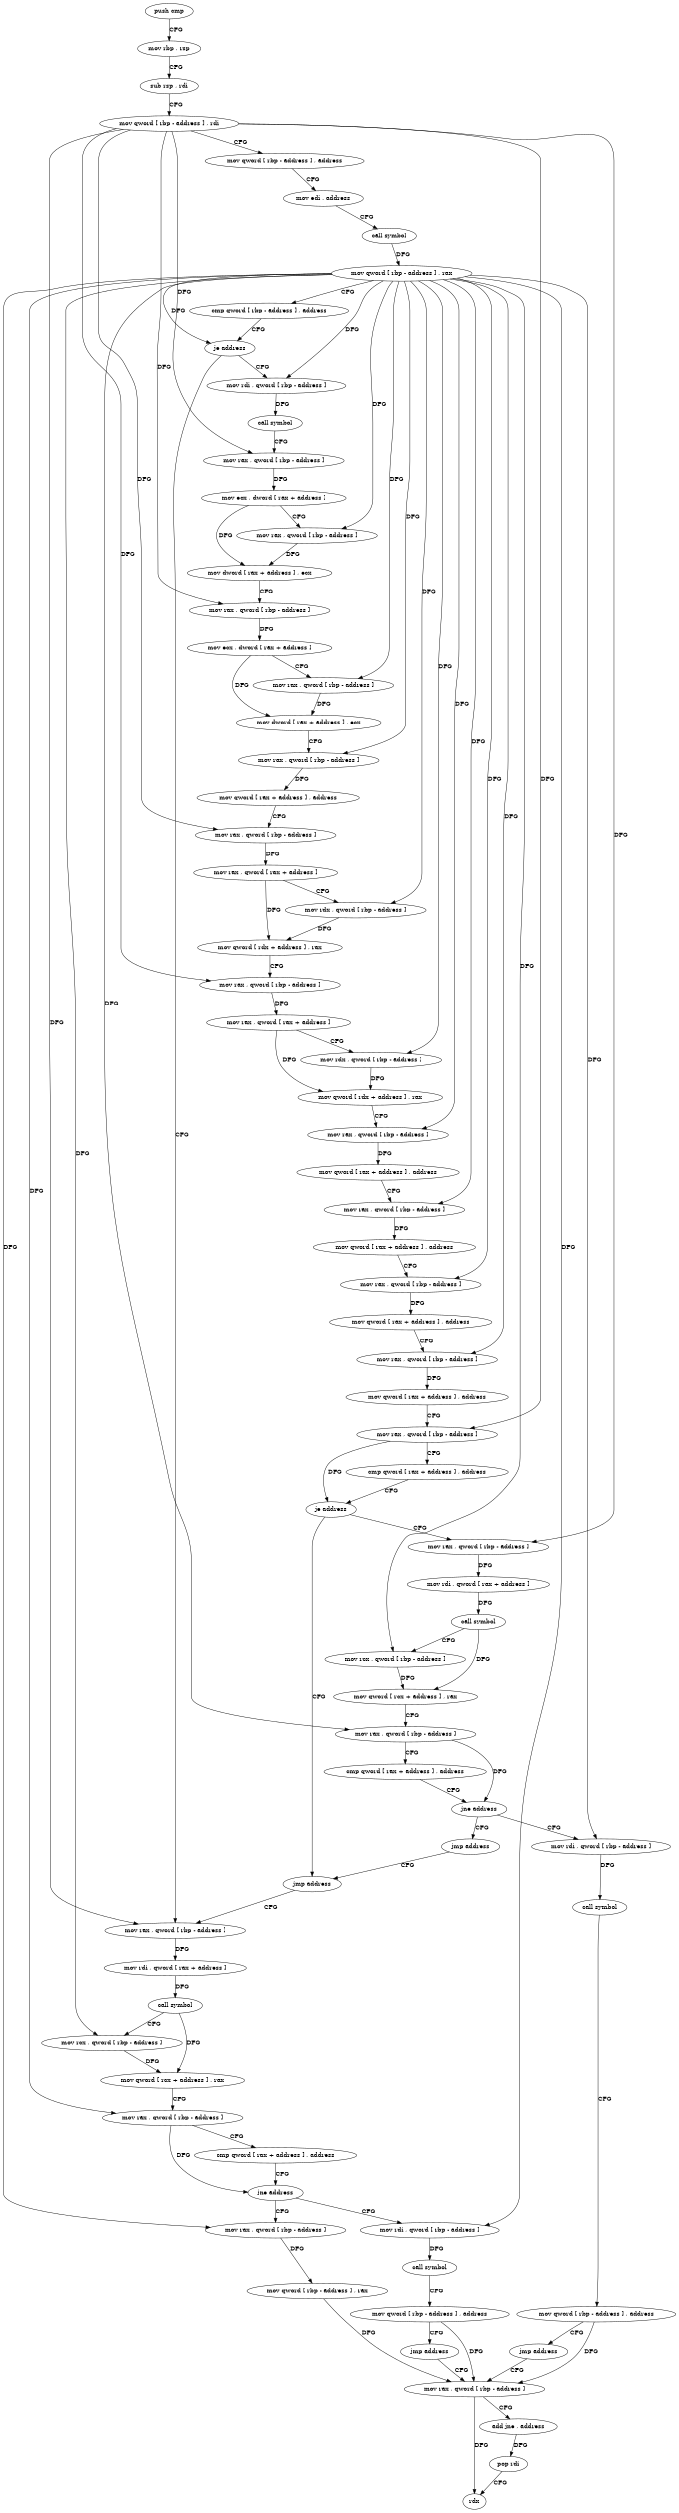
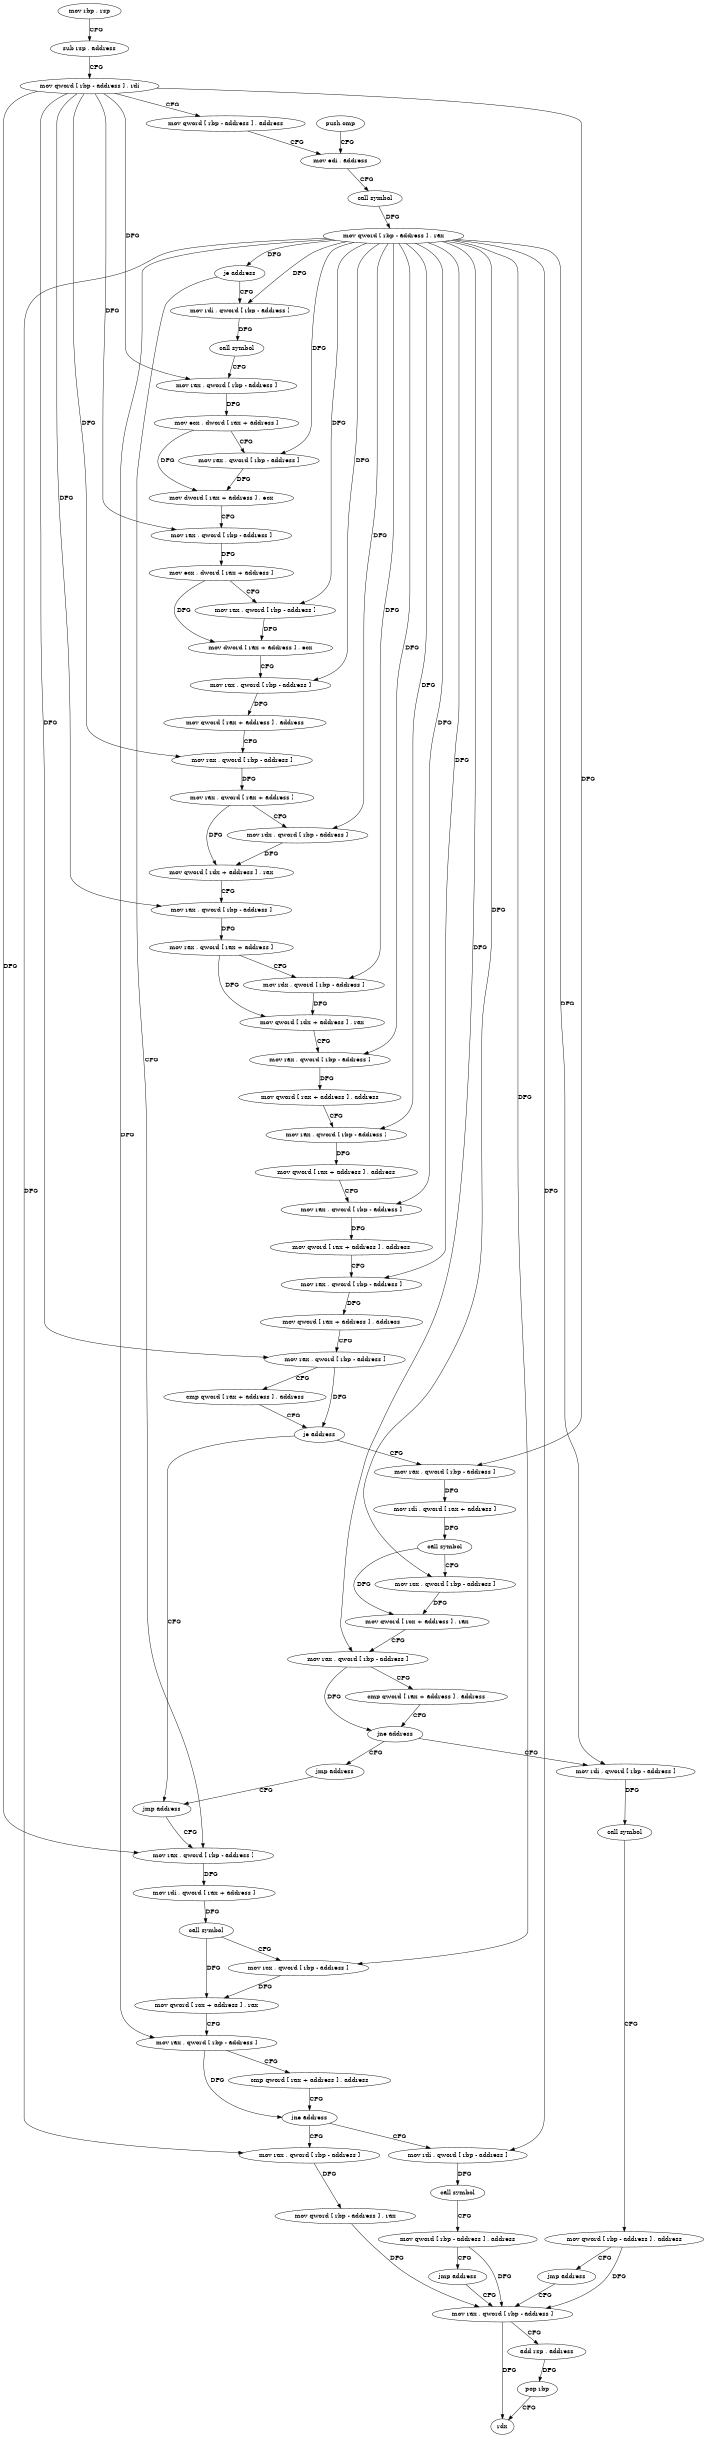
(169, 28) -> (341, 140)
(169, 86) -> (90, 49)
(269, 311) -> none
(518, 2427) -> (547, 2352)
(508, 2464) -> (537, 2389)
